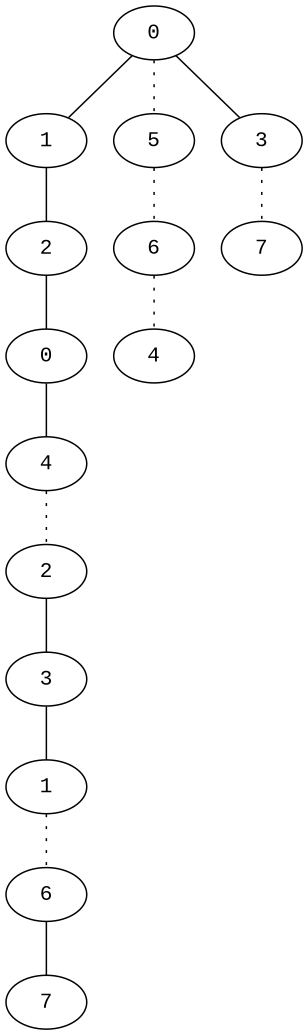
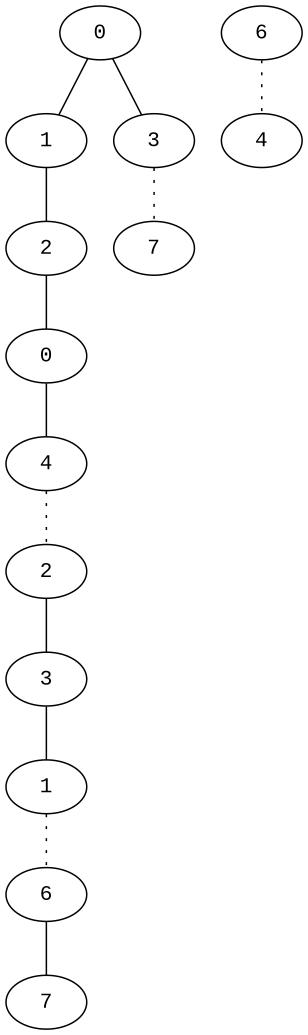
(154, 141) -> none
